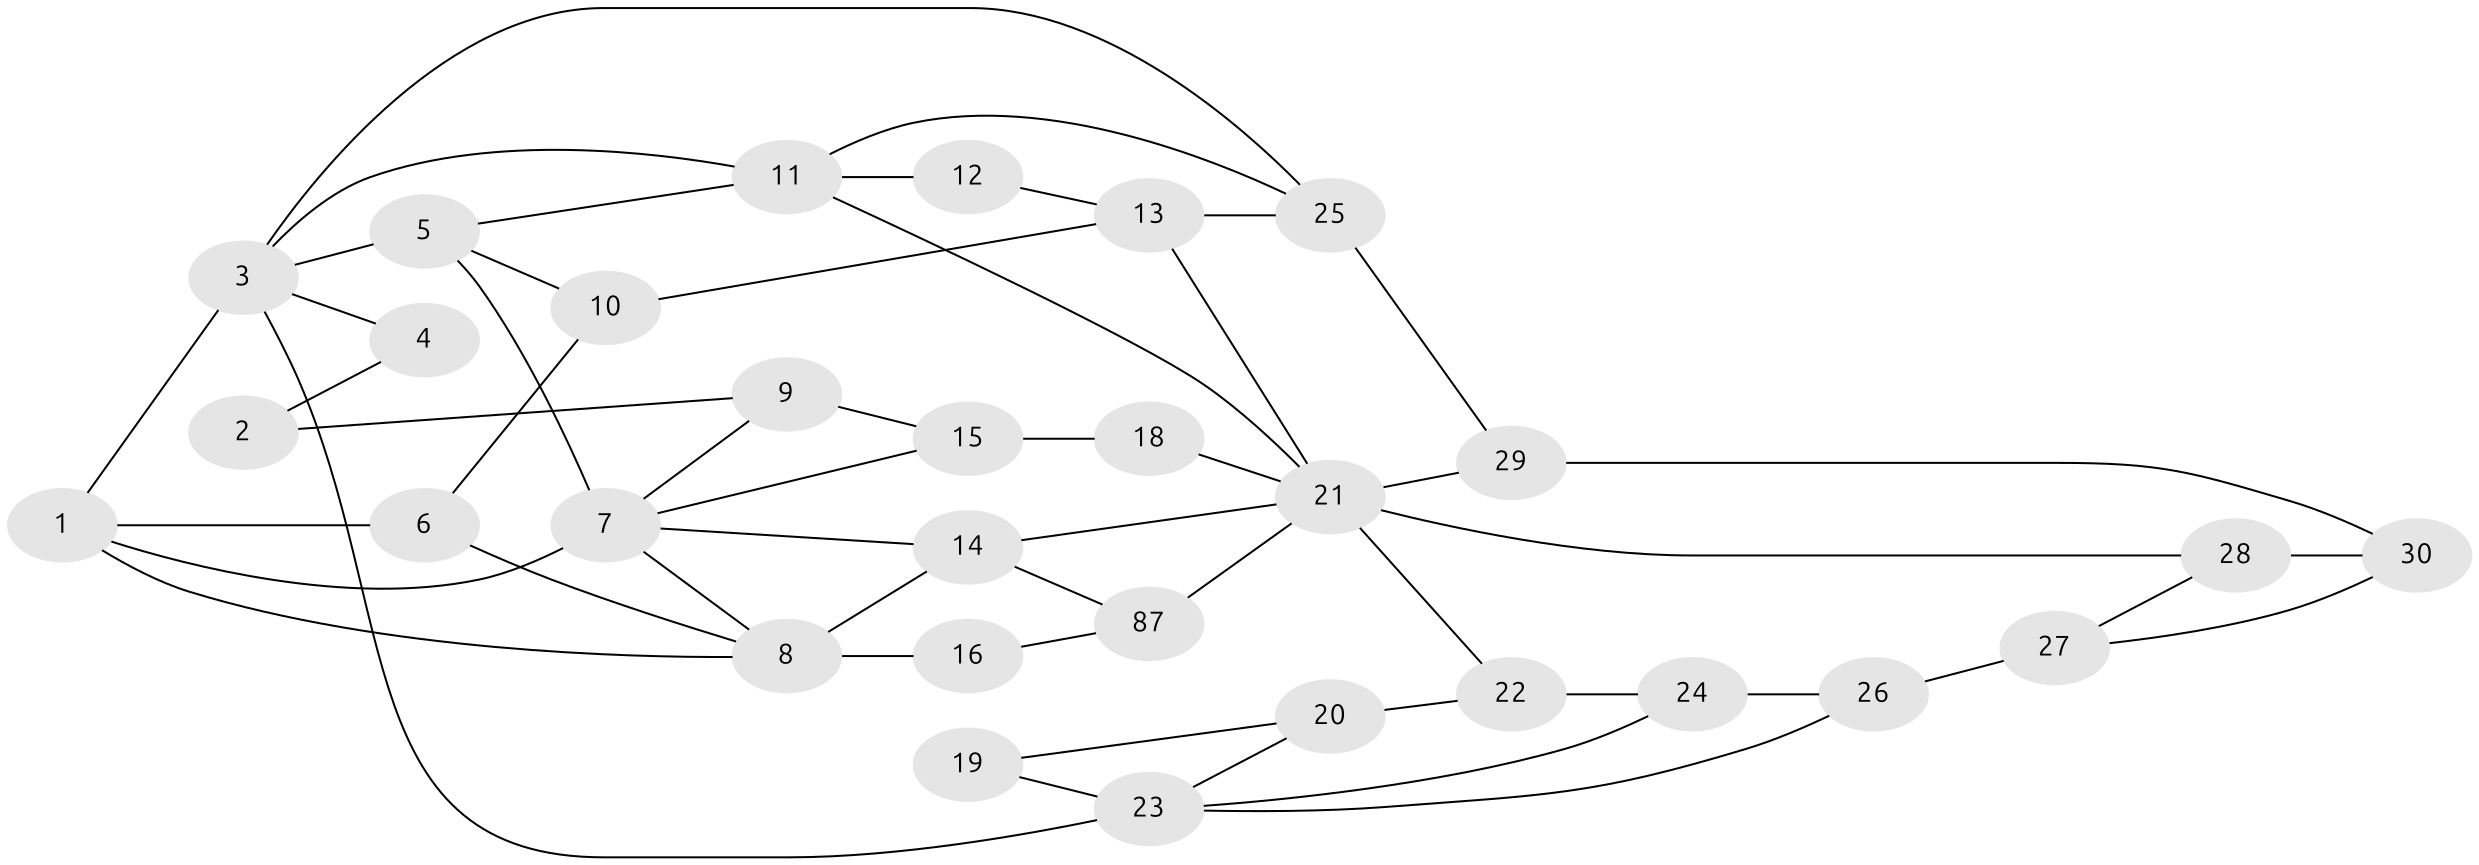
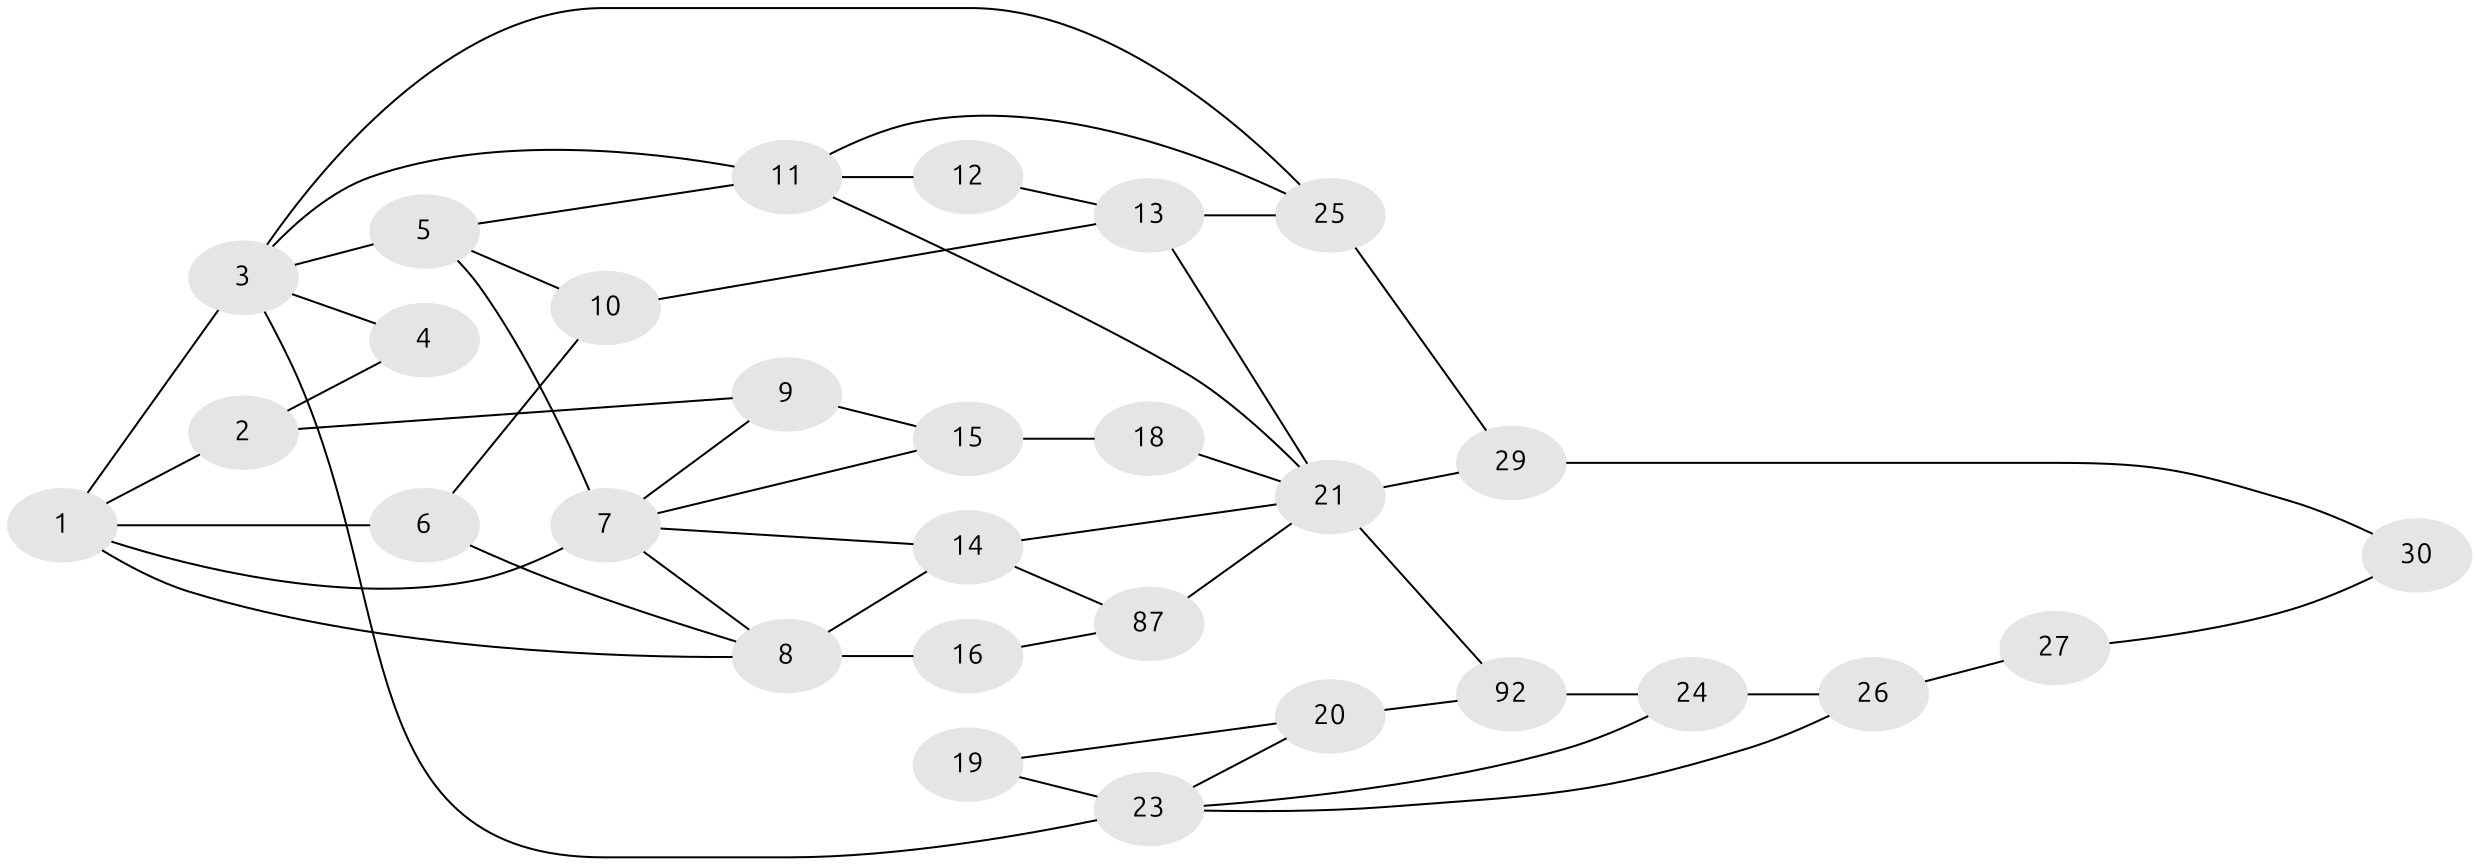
none -> (153, 479)
(2236, 555) -> none
(1511, 694) -> (1511, 694)
